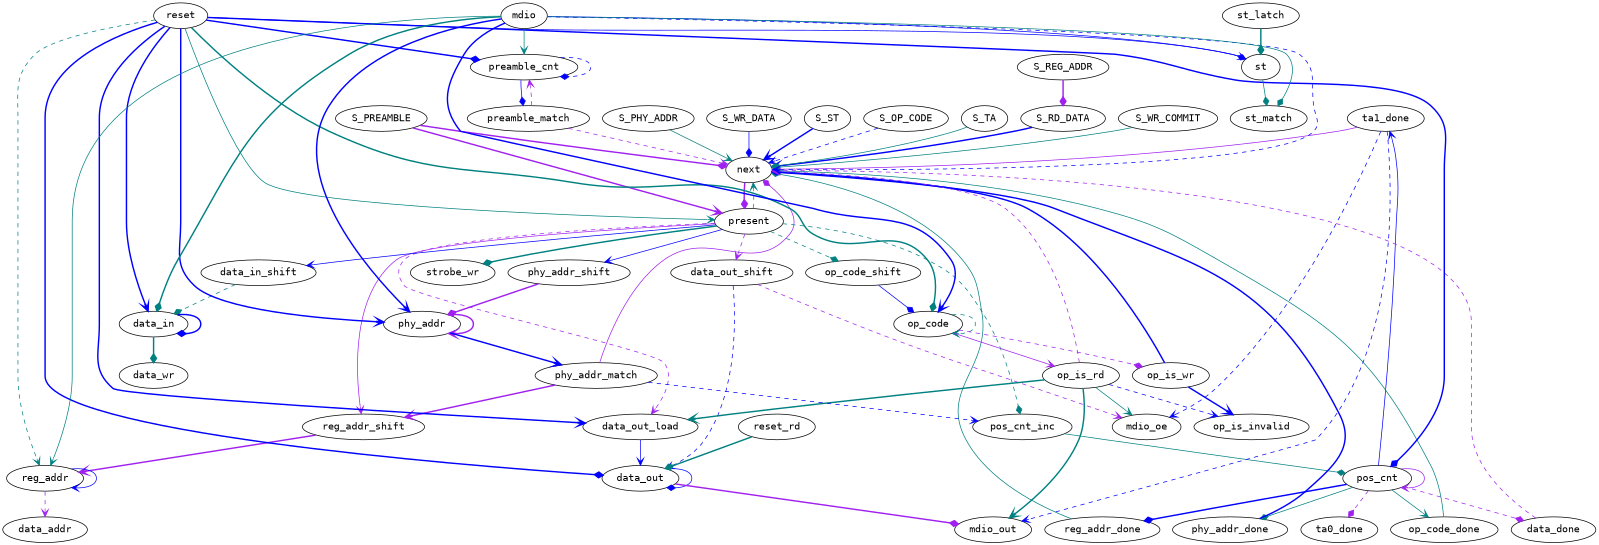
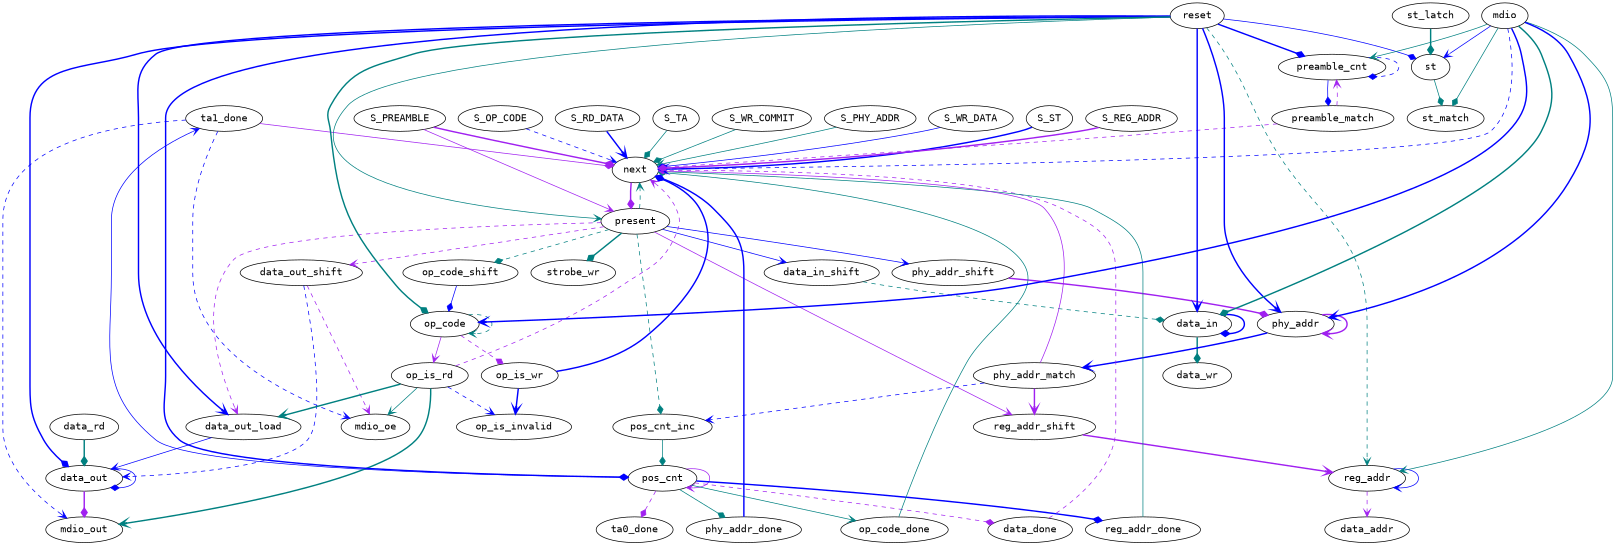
(1063, 89) -> (884, 154)
(564, 170) -> (515, 169)
(777, 427) -> (84, 427)
